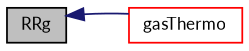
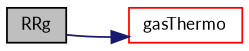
(106, 14) -> (89, 37)
